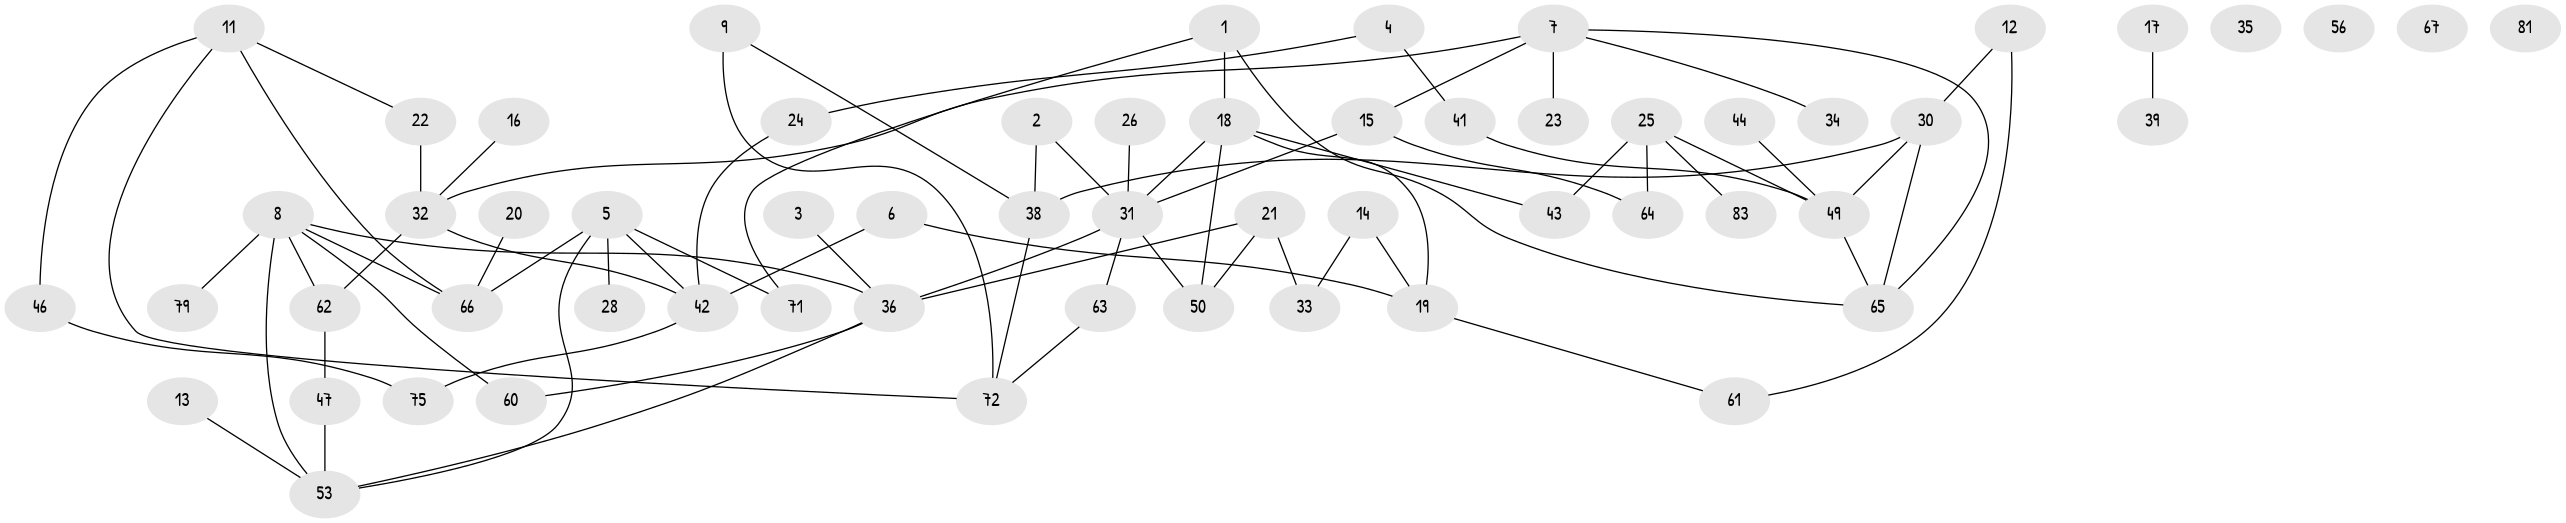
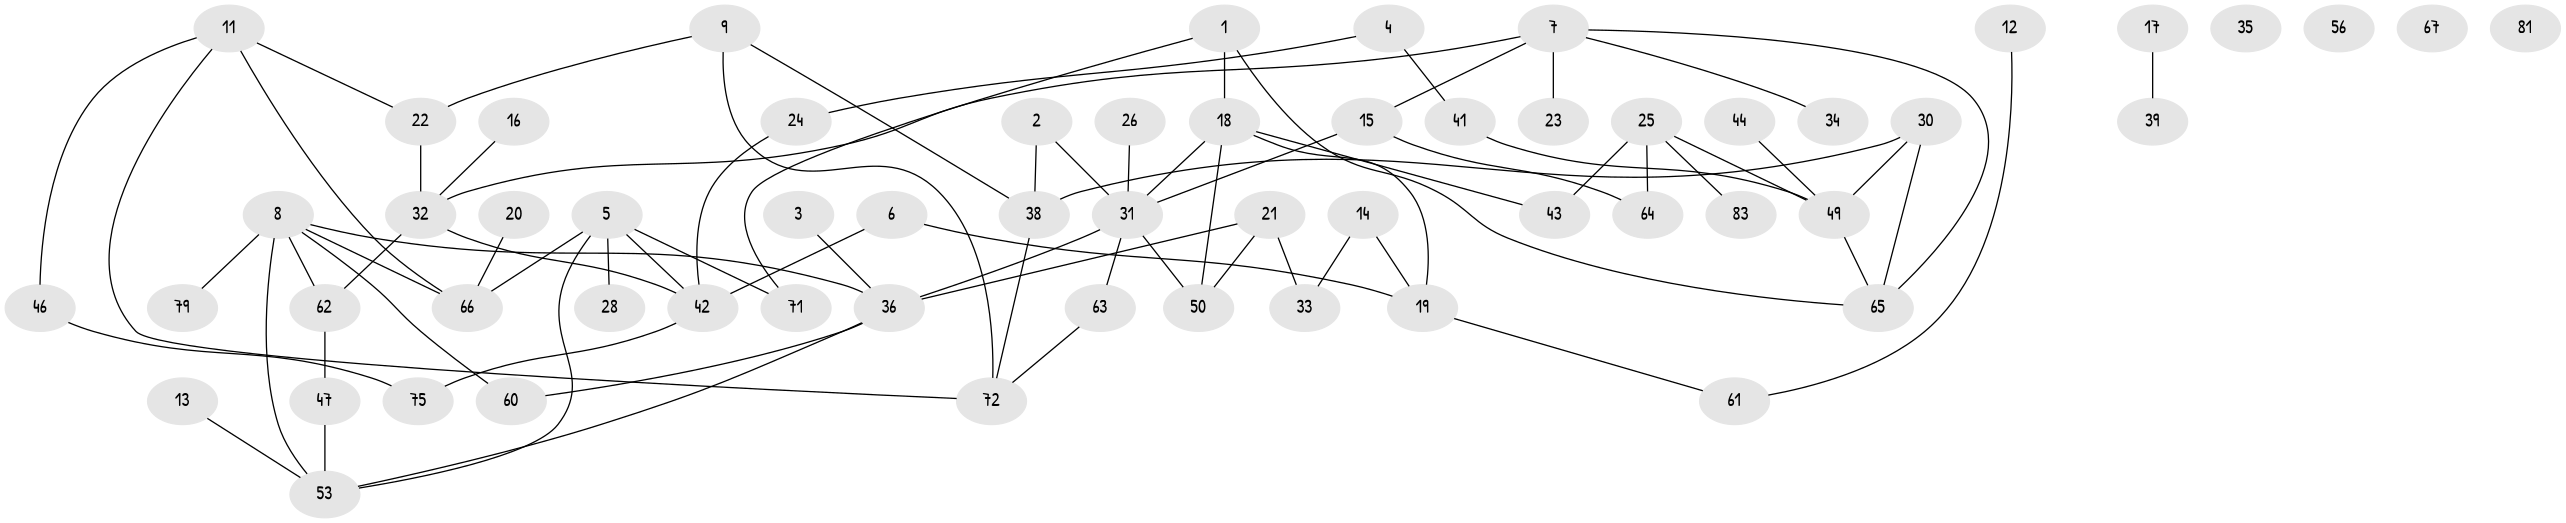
none -> (568, 67)
(1968, 75) -> none
